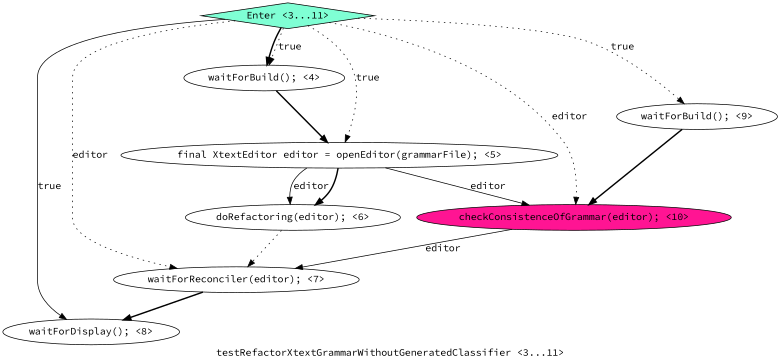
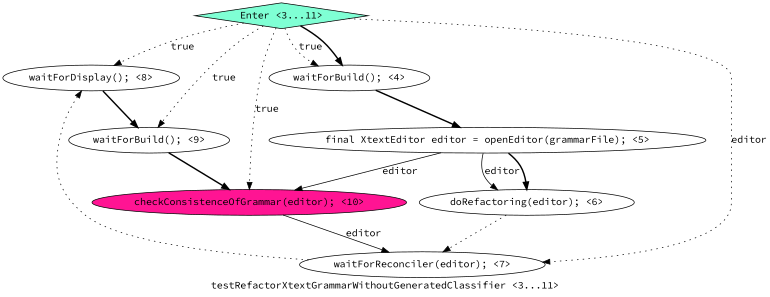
(353, 71) -> none
(38, 98) -> (181, 38)
none -> (118, 107)
(570, 117) -> (267, 109)
(167, 305) -> (130, 235)
